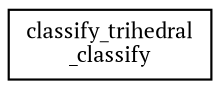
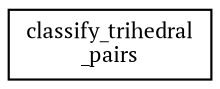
(110, 45) -> (110, 45)
